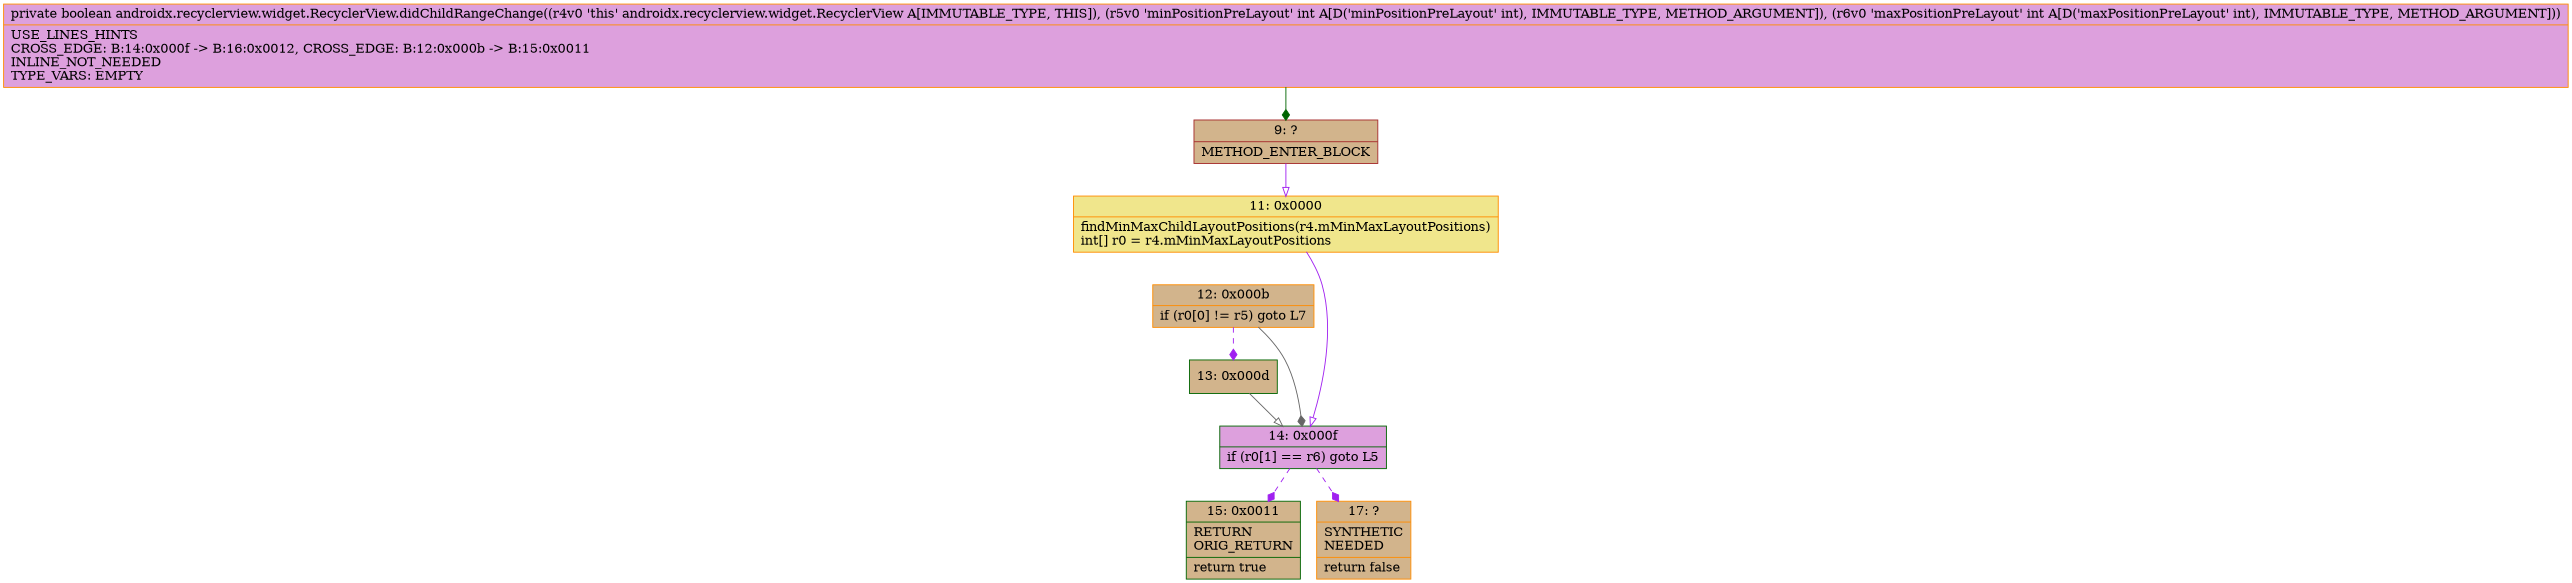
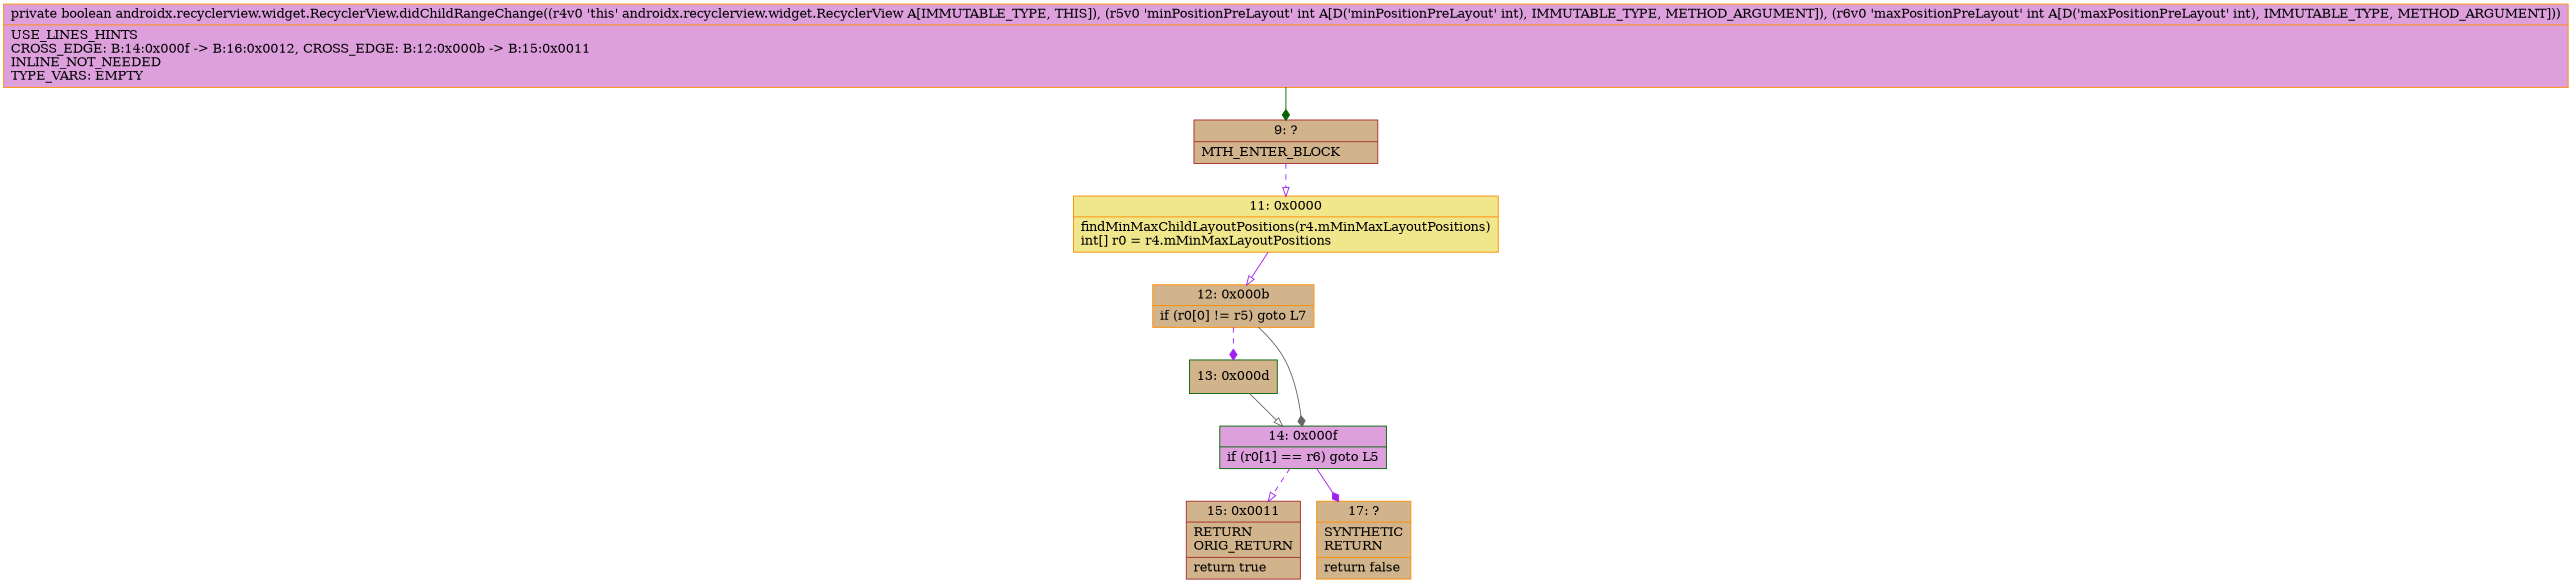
(1286, 152) -> (1271, 152)
(1286, 175) -> (1286, 175)
(1327, 333) -> (1260, 265)
(1282, 480) -> (1282, 480)
(1325, 480) -> (1325, 480)
(1243, 540) -> (1243, 540)
(1354, 546) -> (1353, 546)
